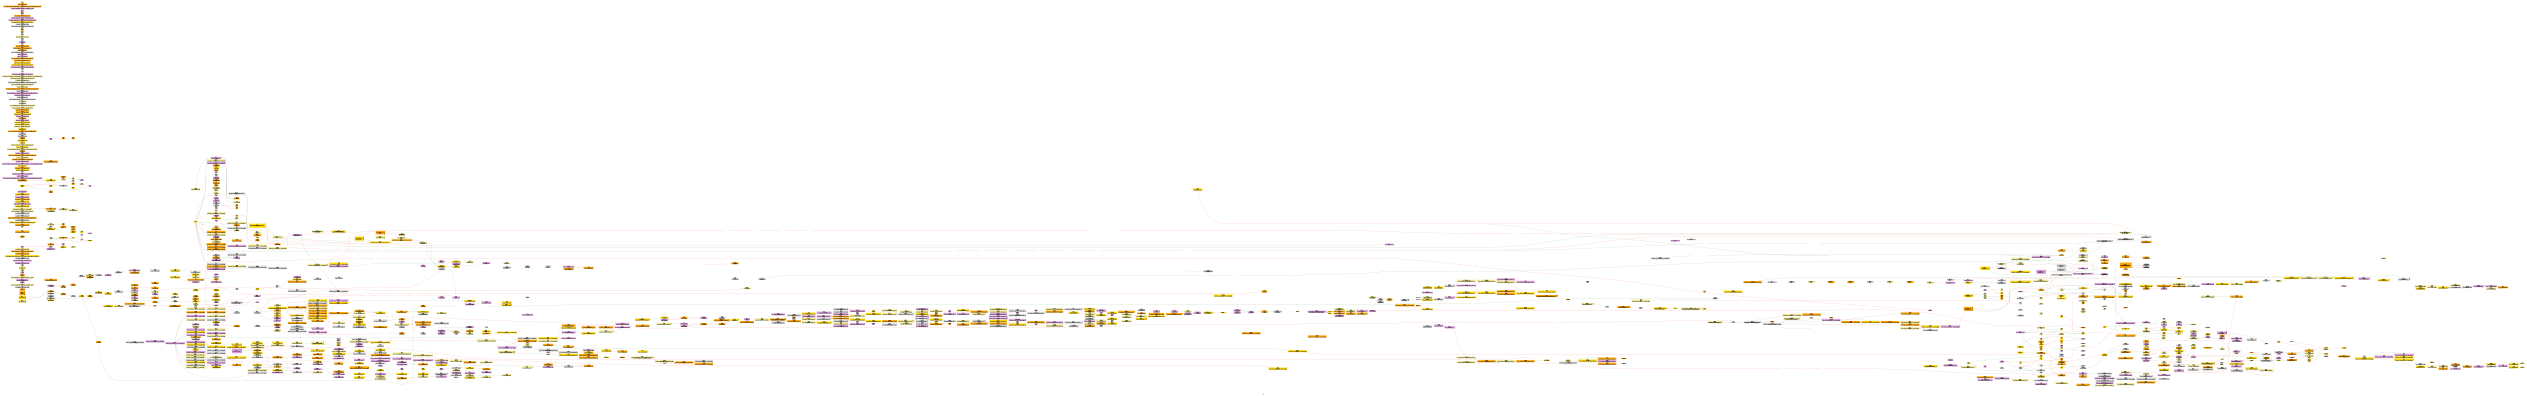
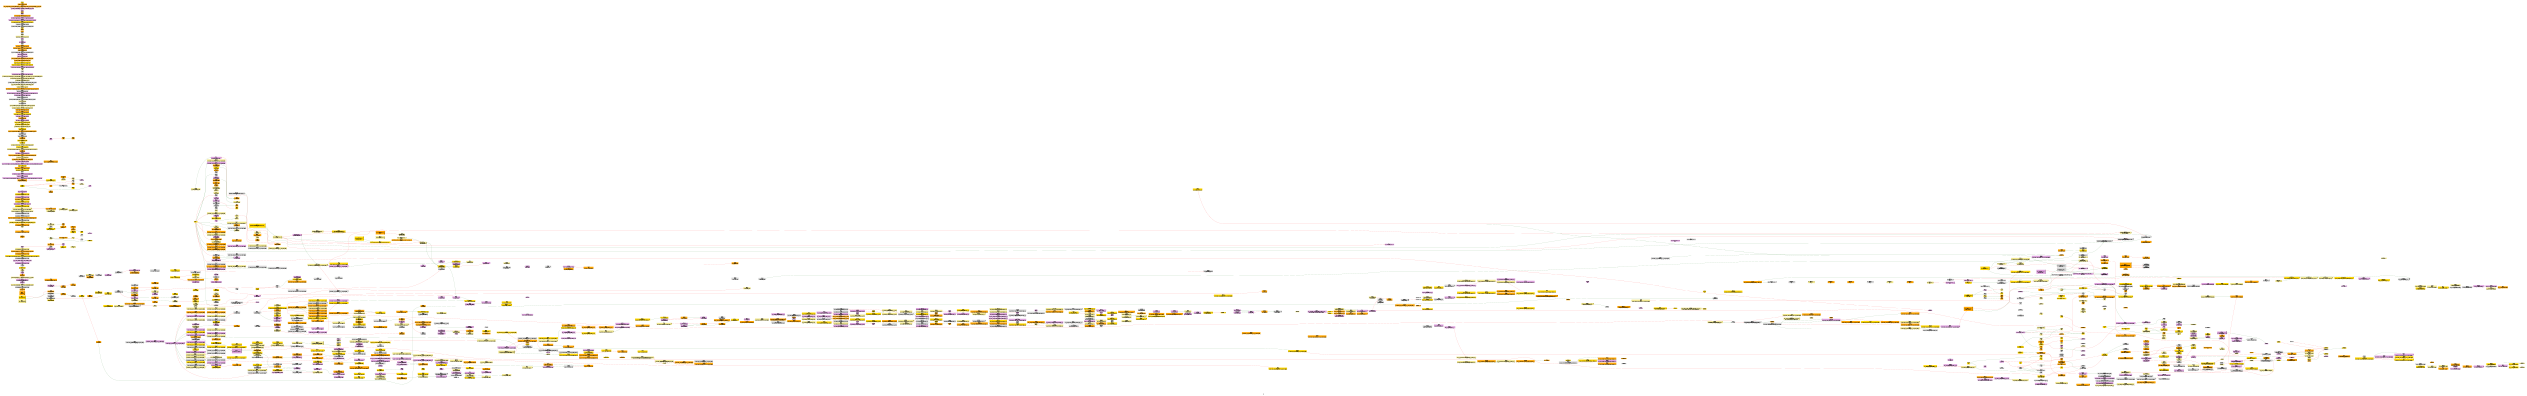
(135, 285) -> (135, 285)
